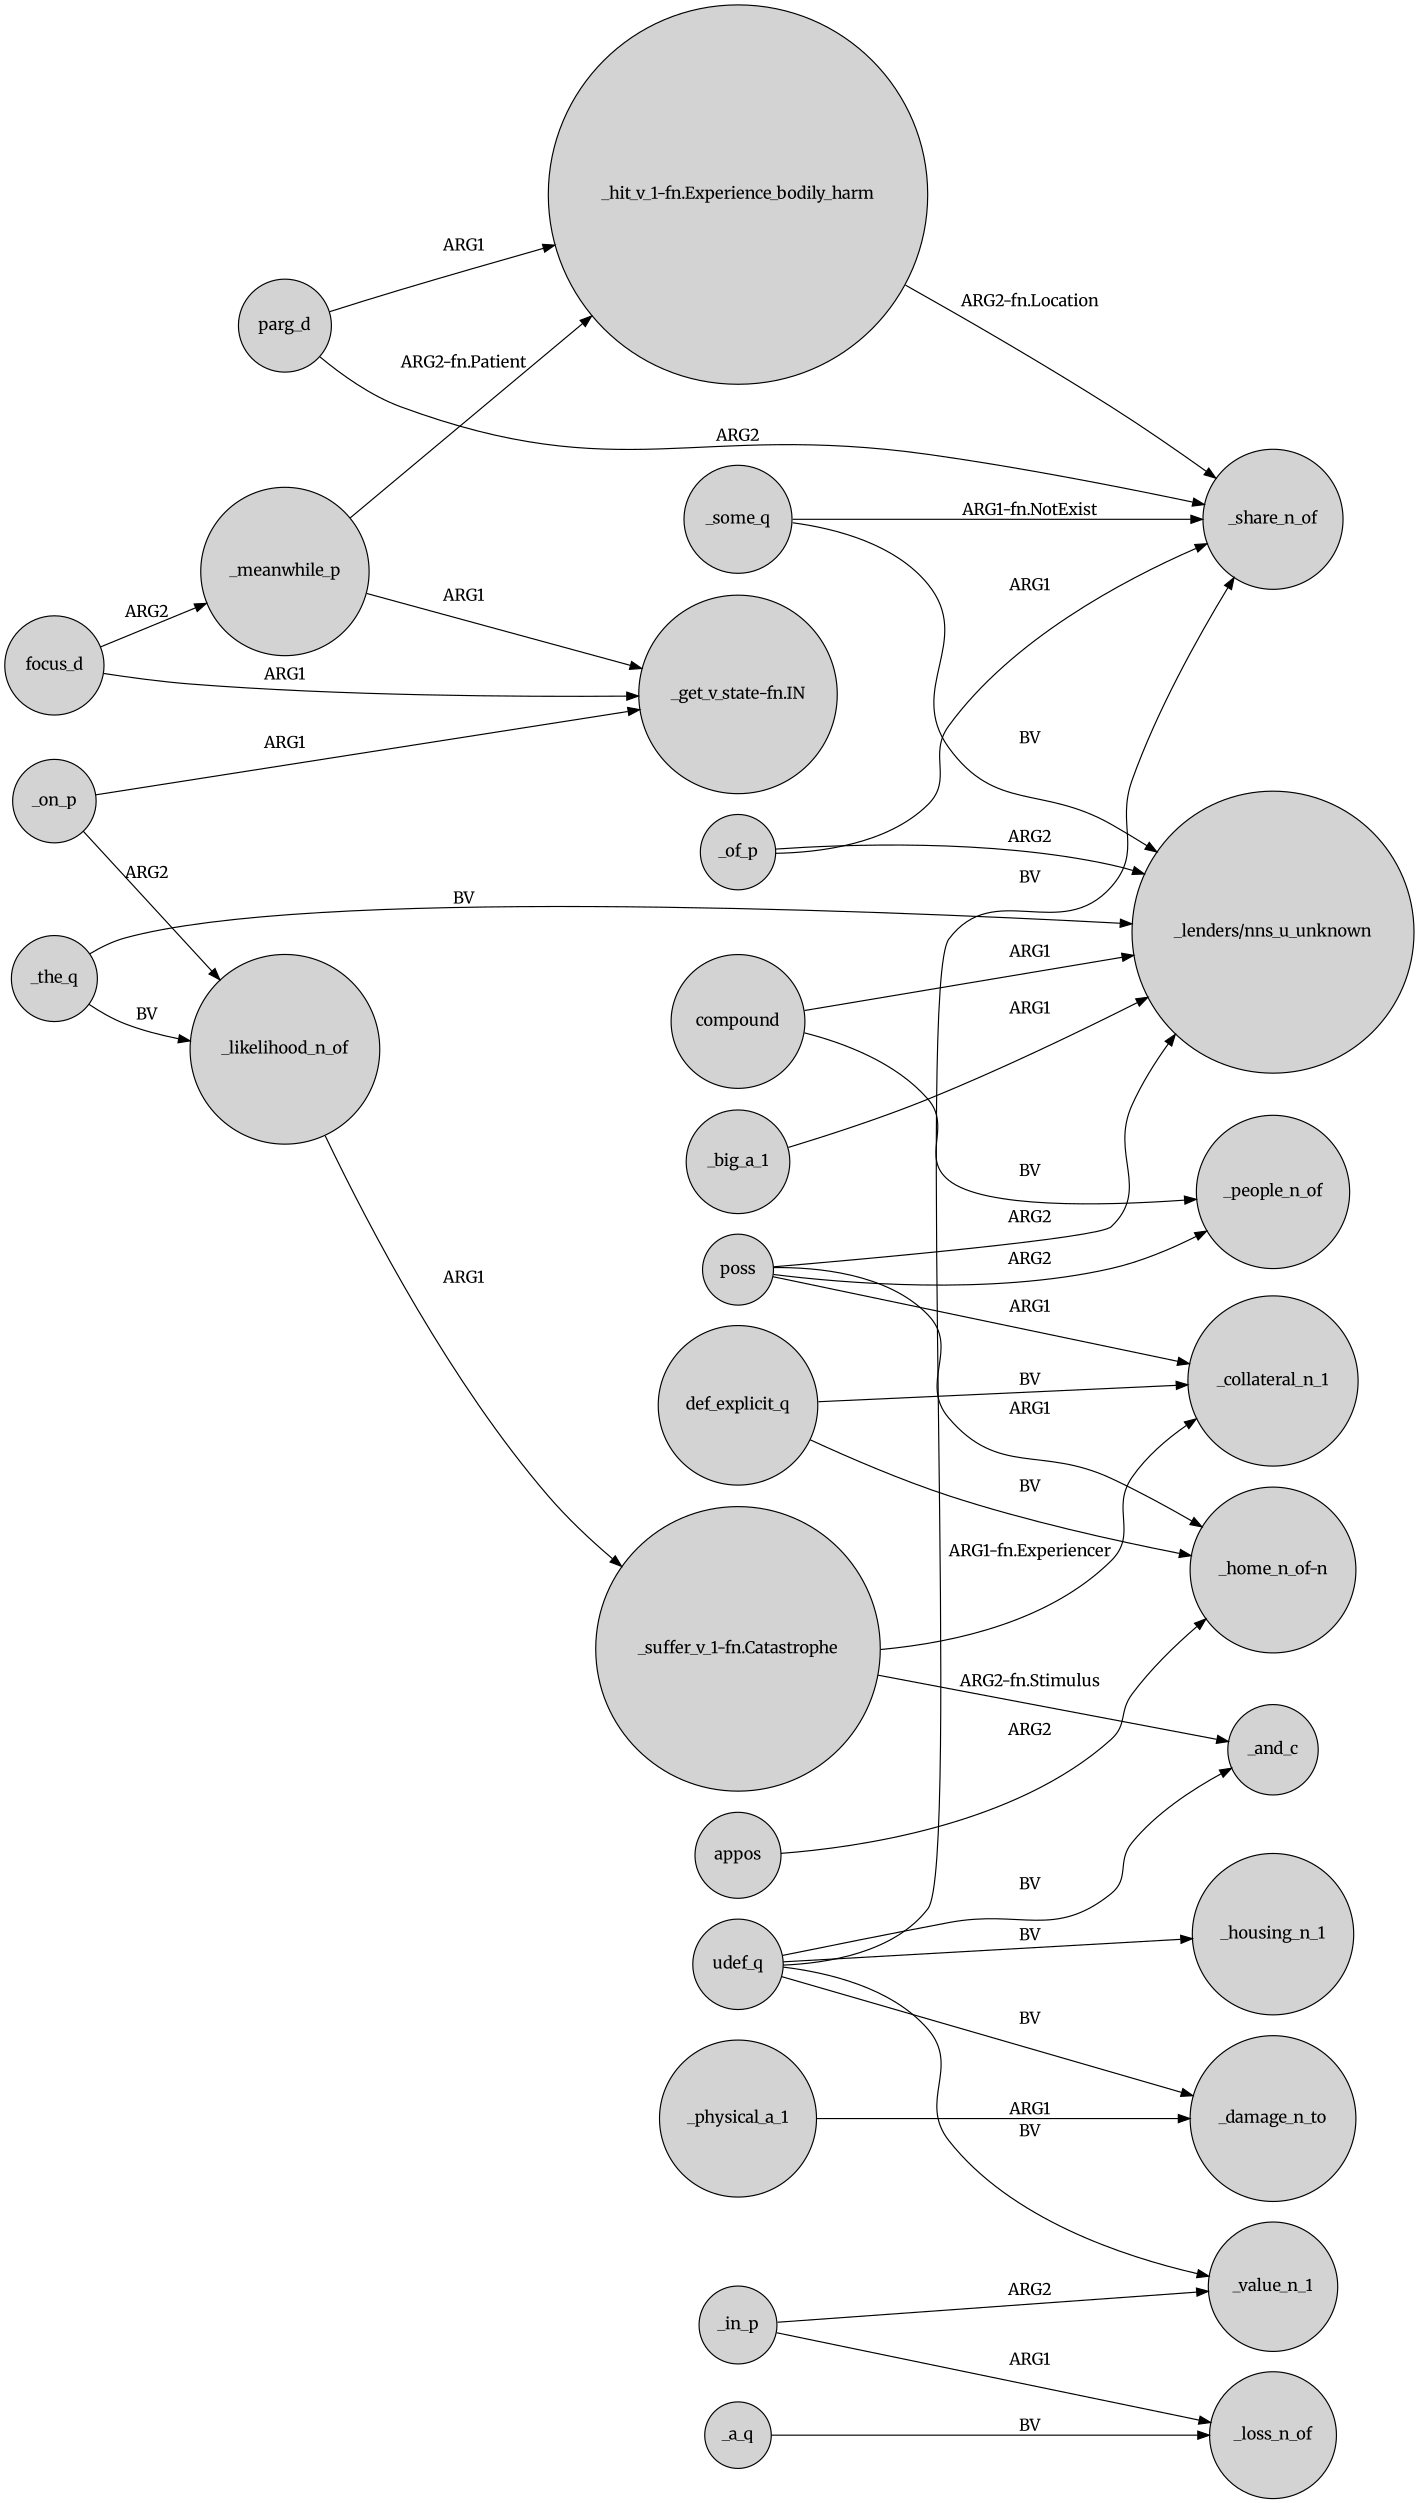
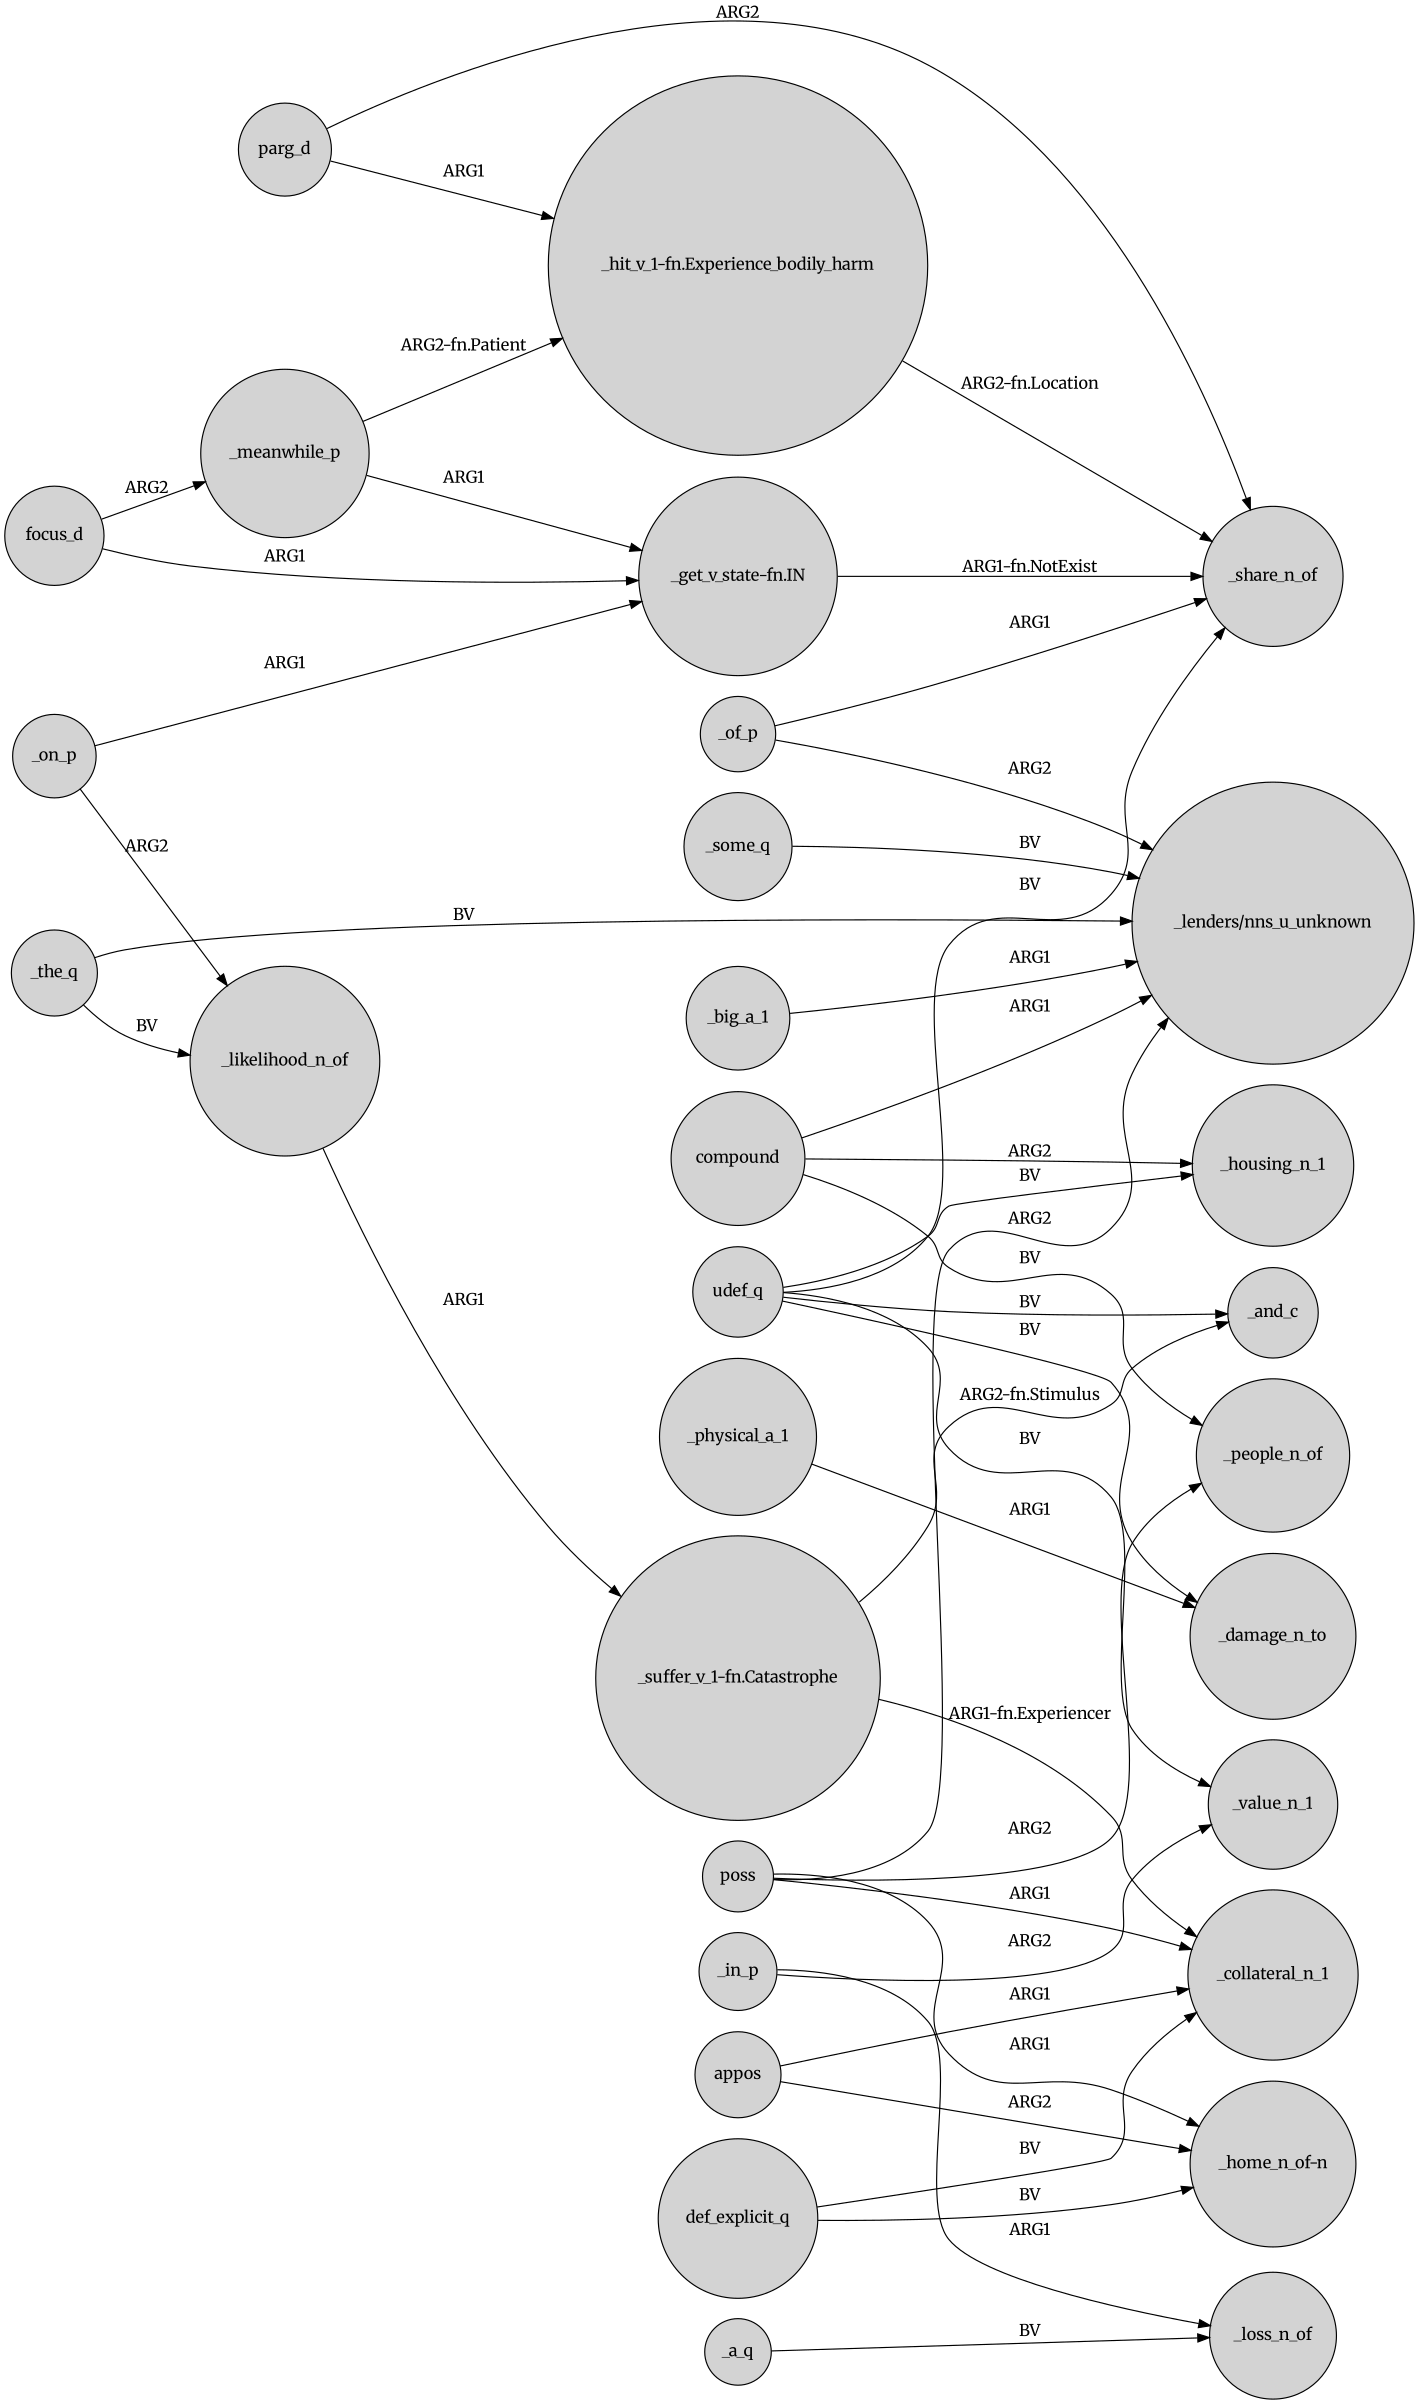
(992, 519) -> (1014, 576)
none -> (993, 1161)
none -> (978, 2026)
